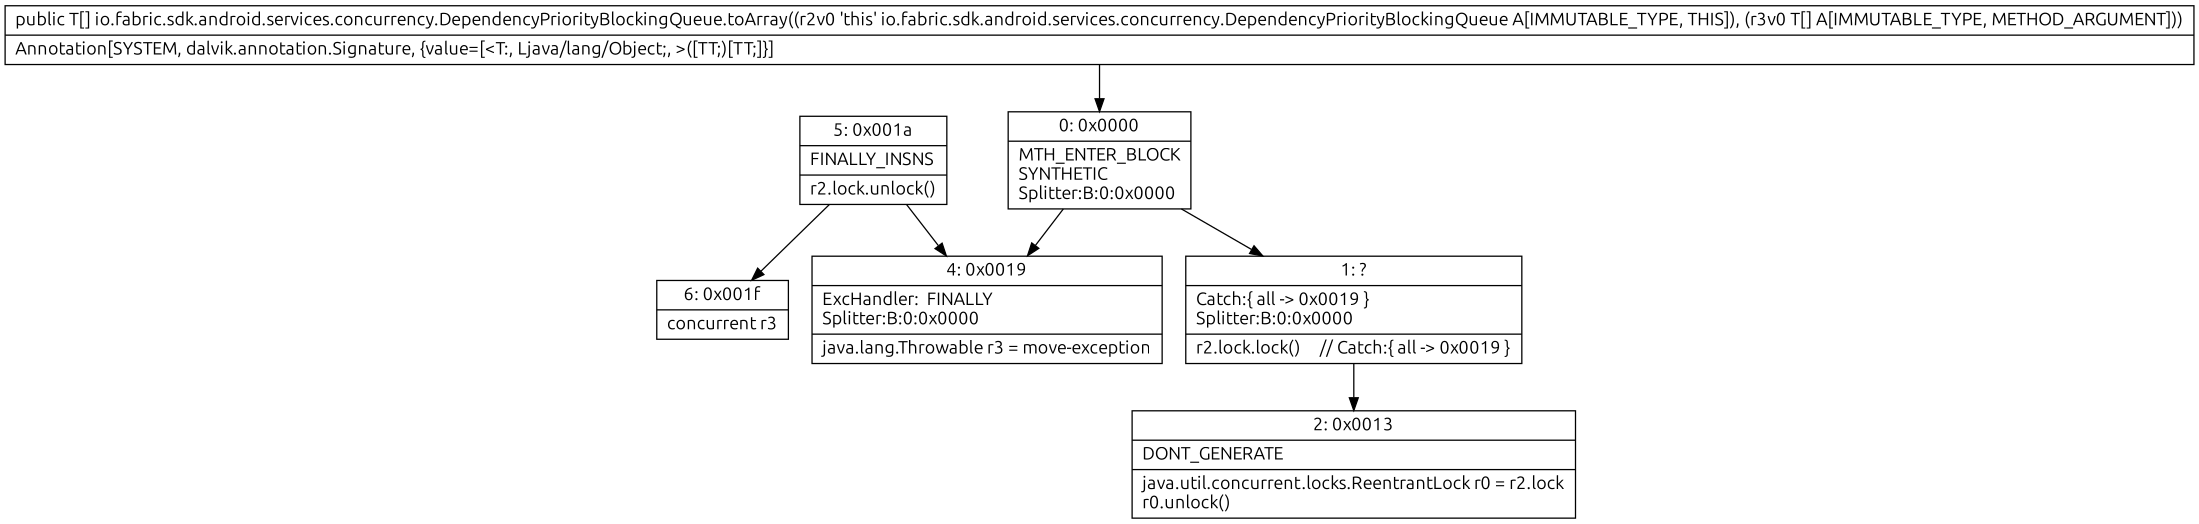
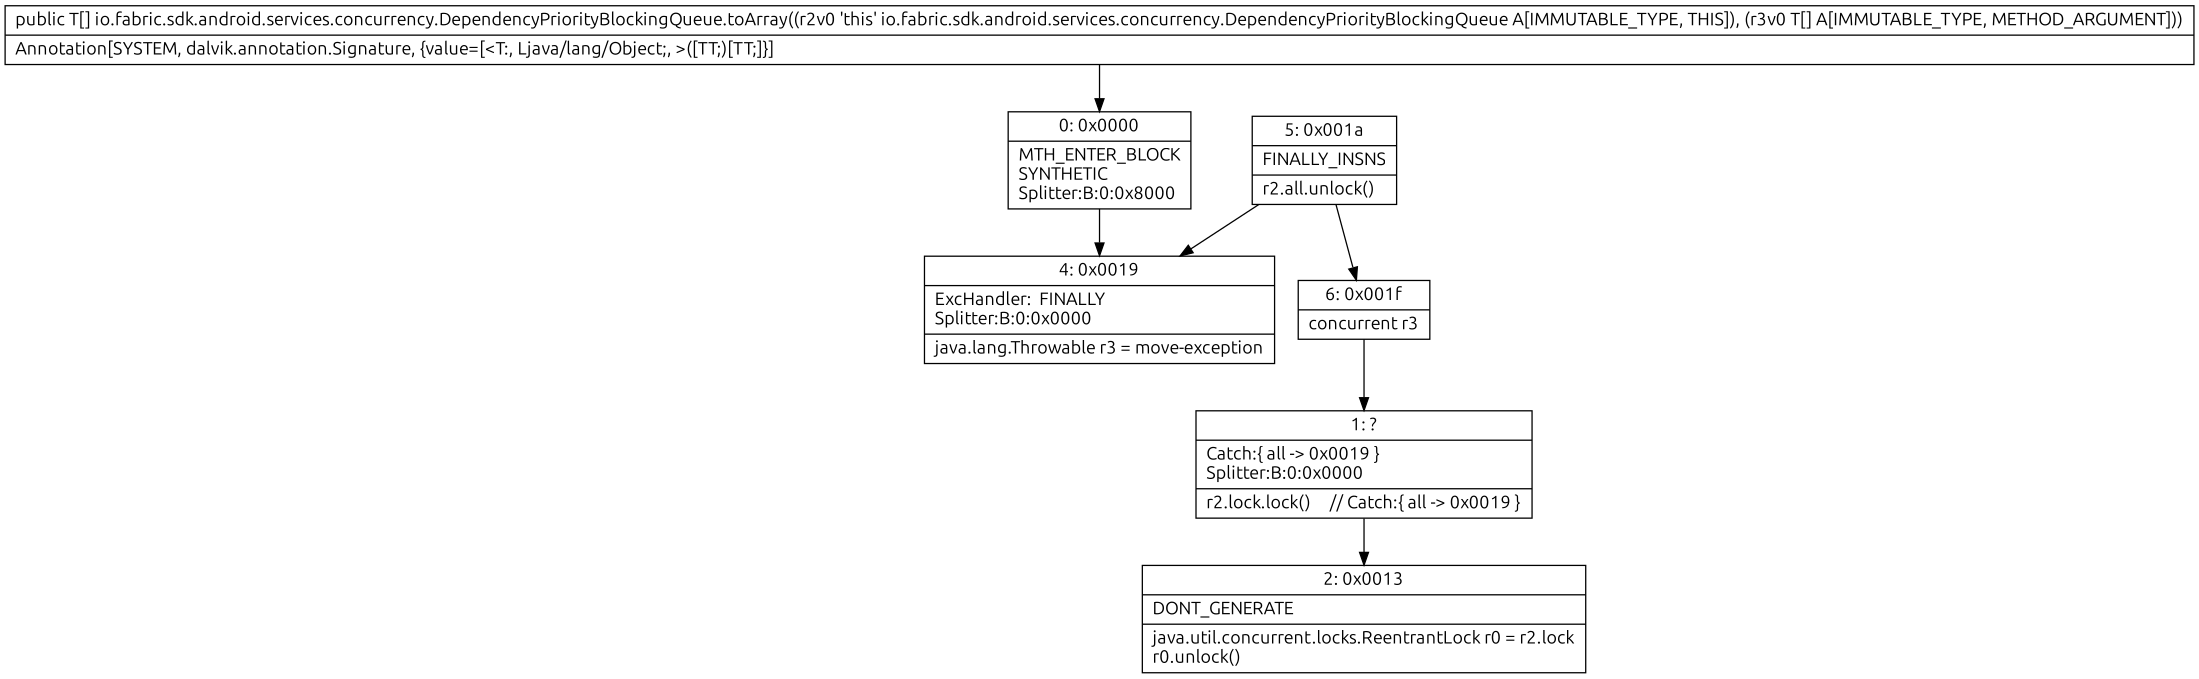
(873, 189) -> (1319, 189)
(1098, 194) -> (1098, 194)
(1216, 229) -> (1364, 368)
